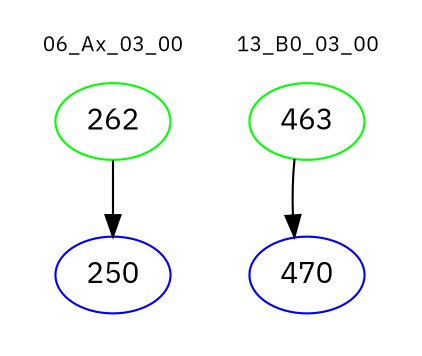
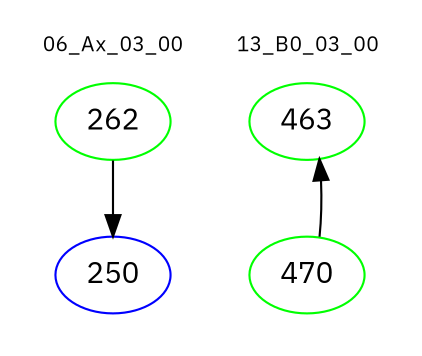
(293, 187) -> (321, 209)
(307, 275) -> (307, 275)
